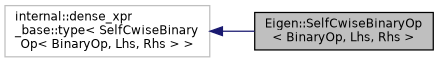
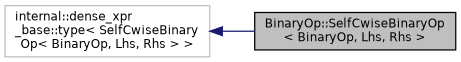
(344, 31) -> (355, 31)
